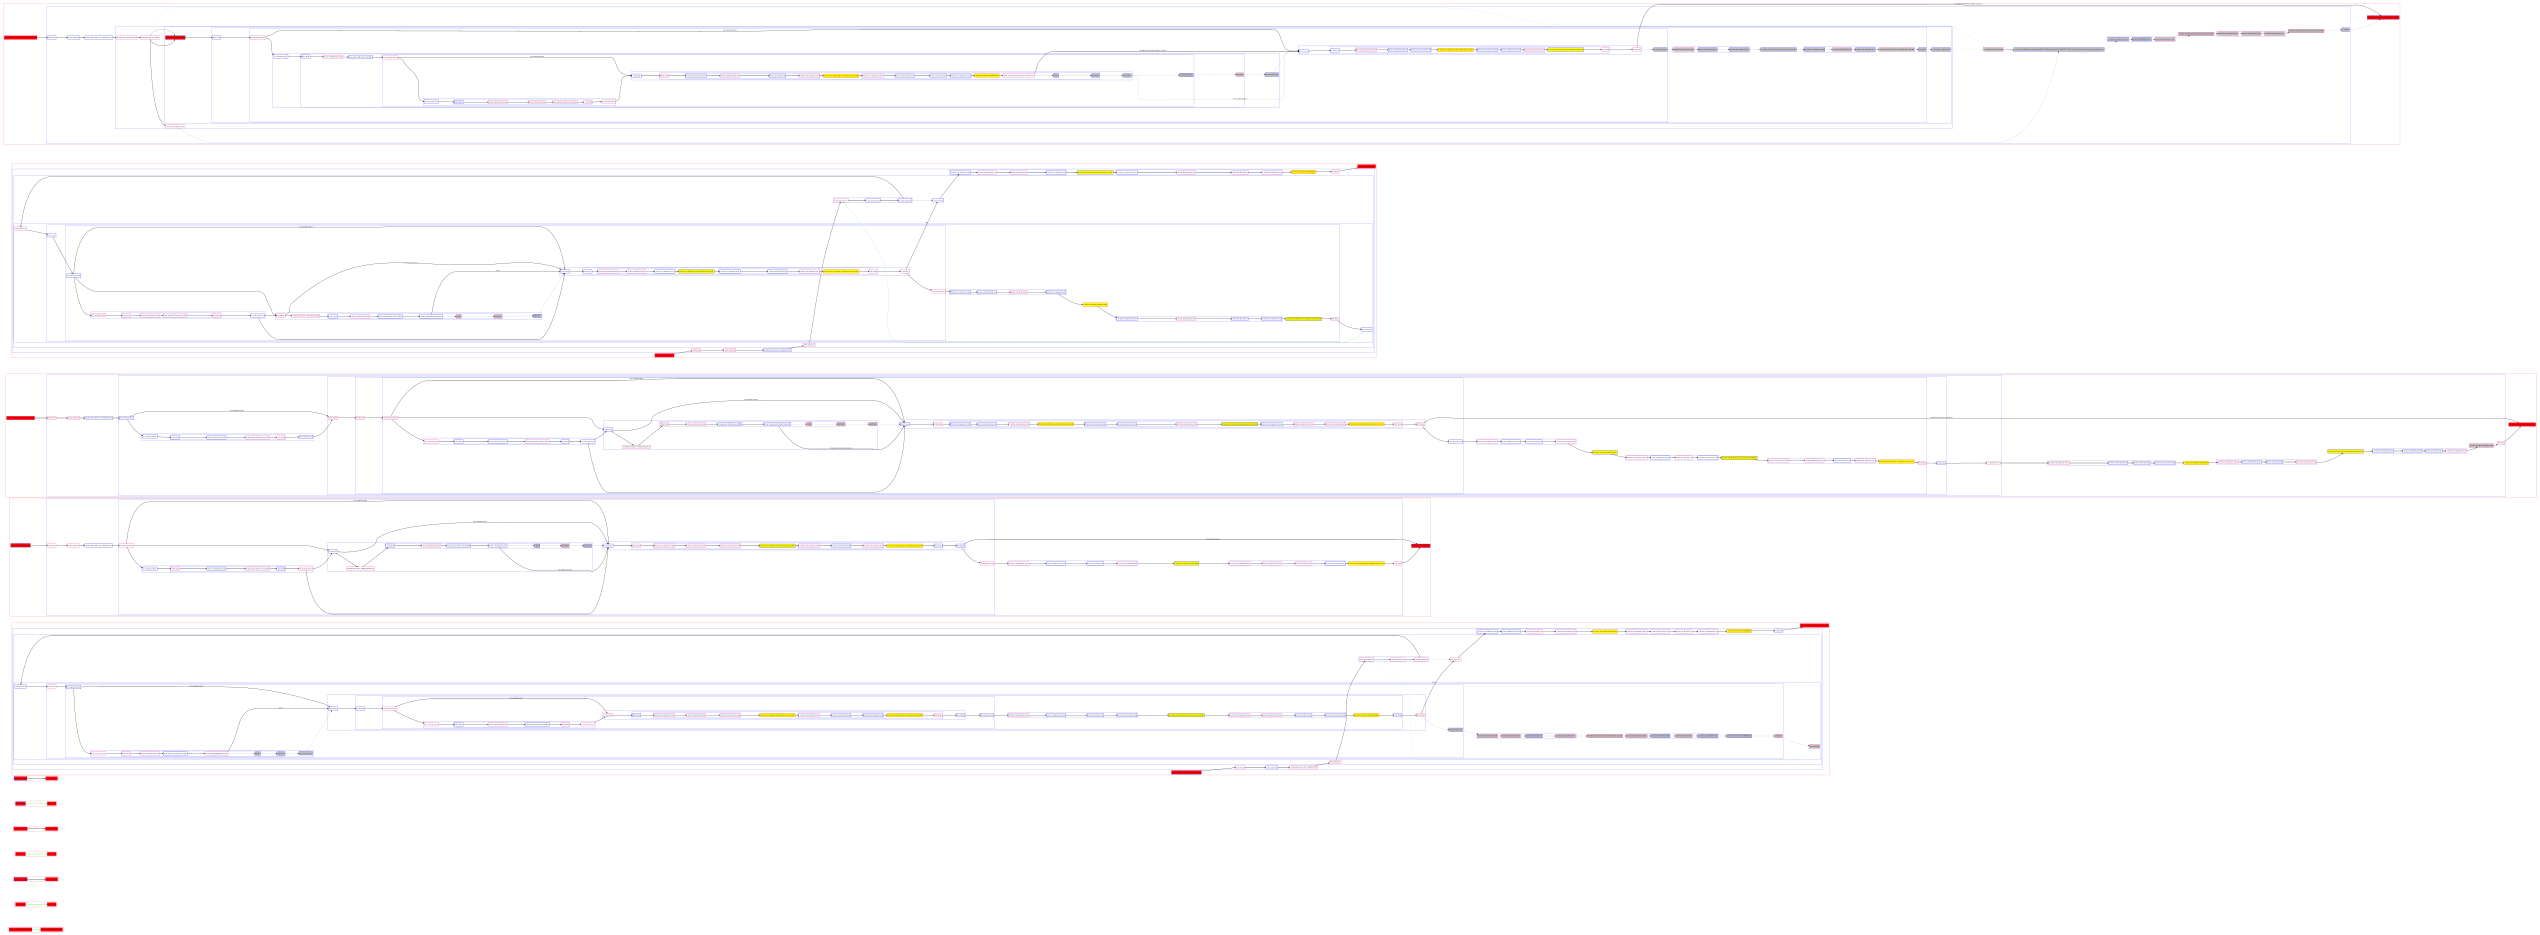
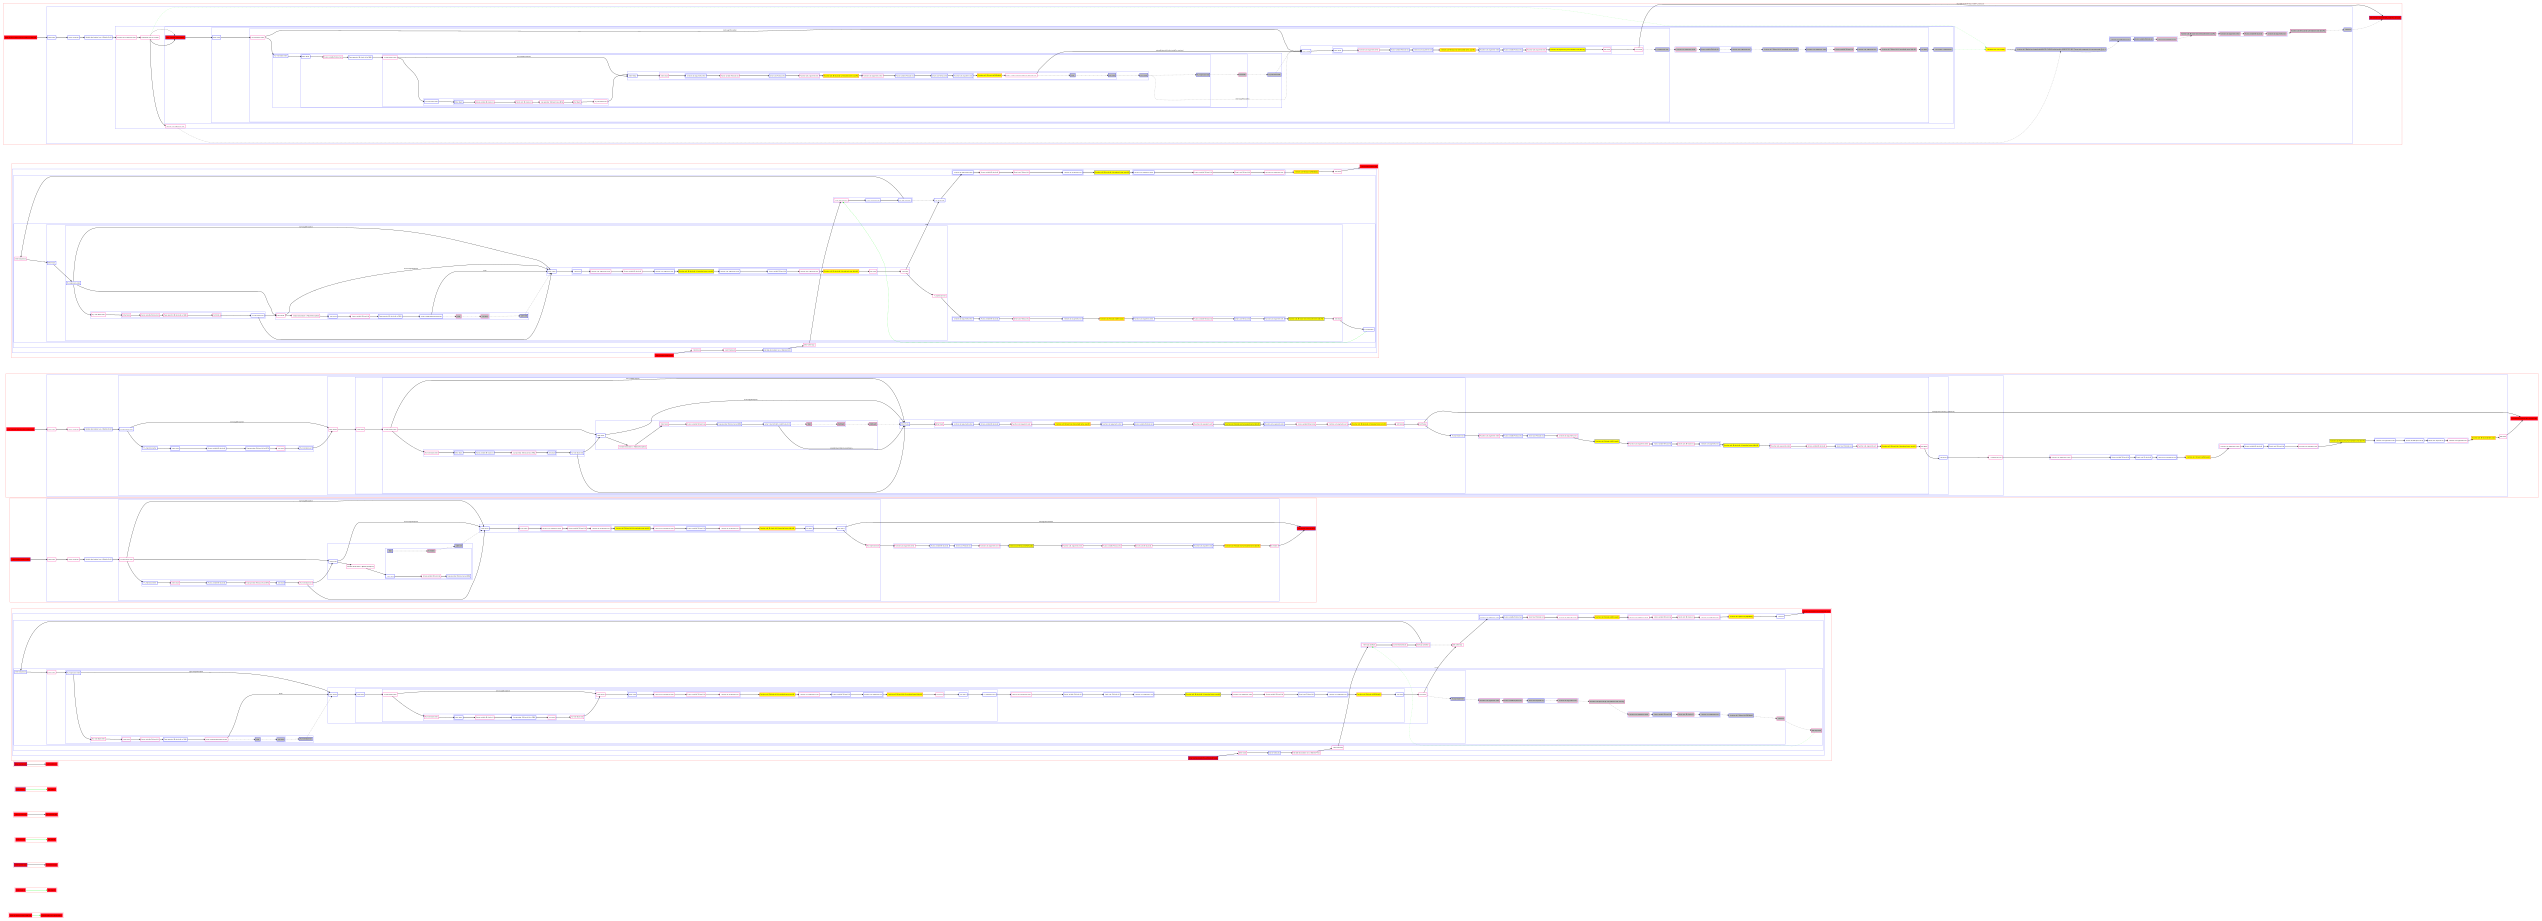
(1994, 49) -> (1996, 49)
(258, 437) -> (258, 448)
(2481, 446) -> (2483, 438)
(498, 546) -> none
